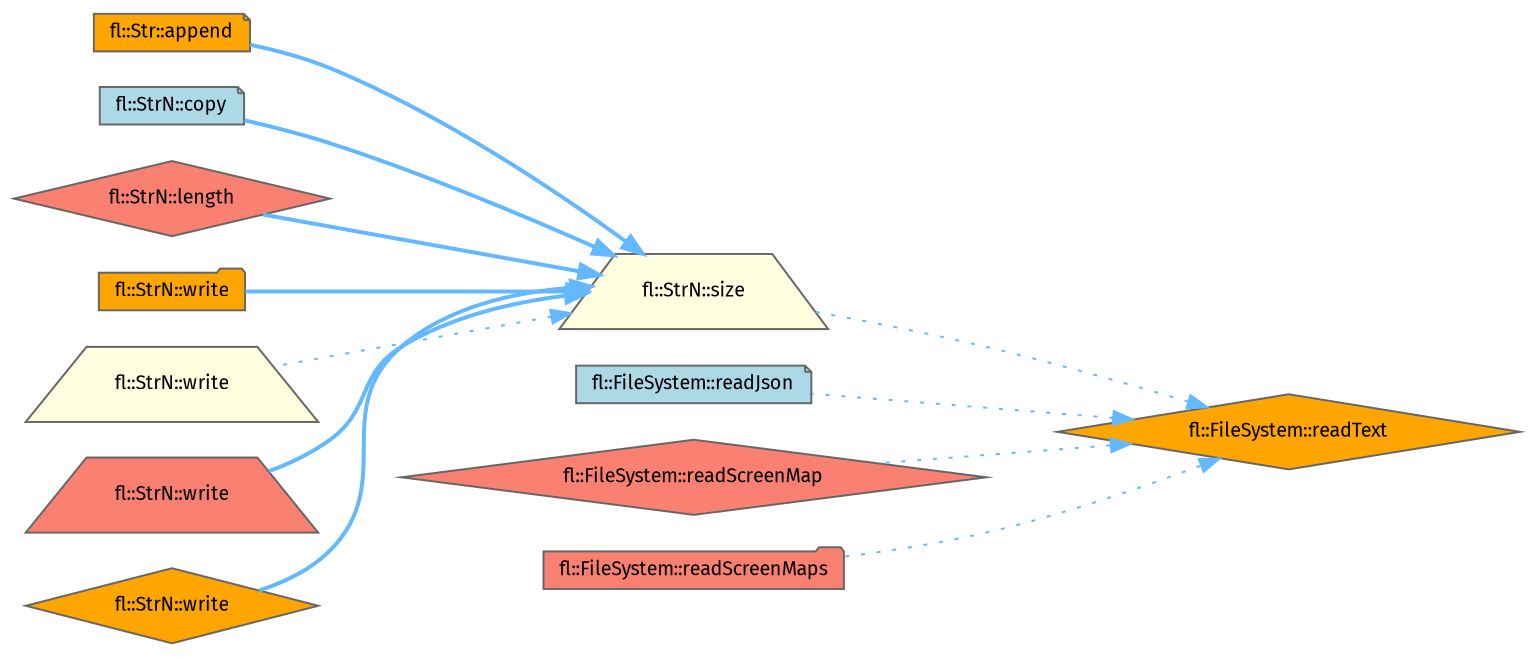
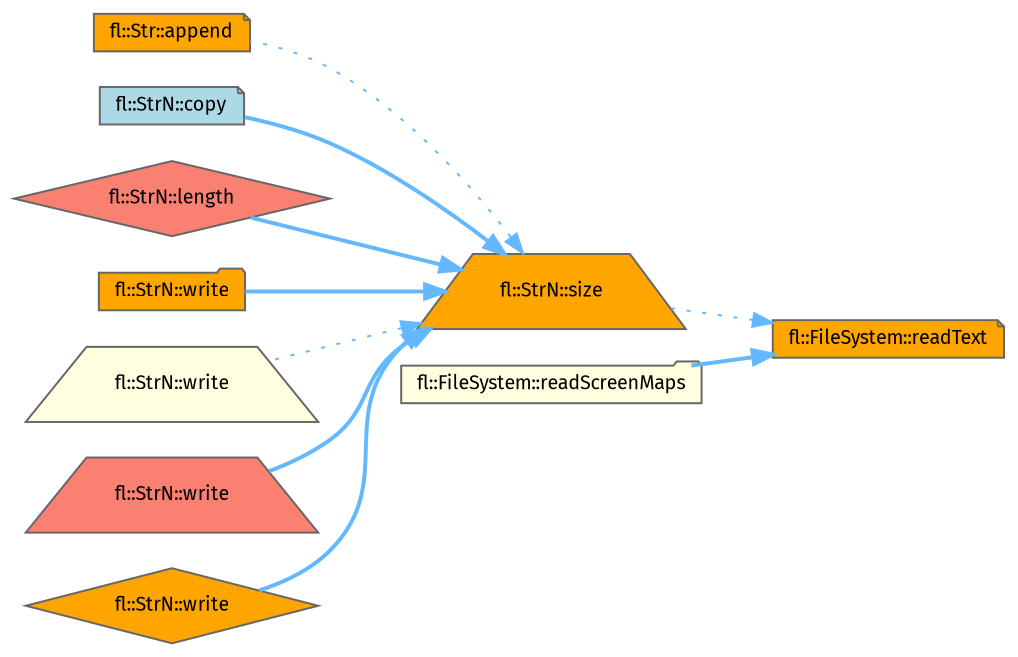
(447, 126) -> (397, 116)
(694, 292) -> (551, 292)
(694, 384) -> none
(1289, 432) -> (888, 339)
(694, 477) -> none
(1025, 523) -> (722, 361)
(694, 570) -> (551, 384)
